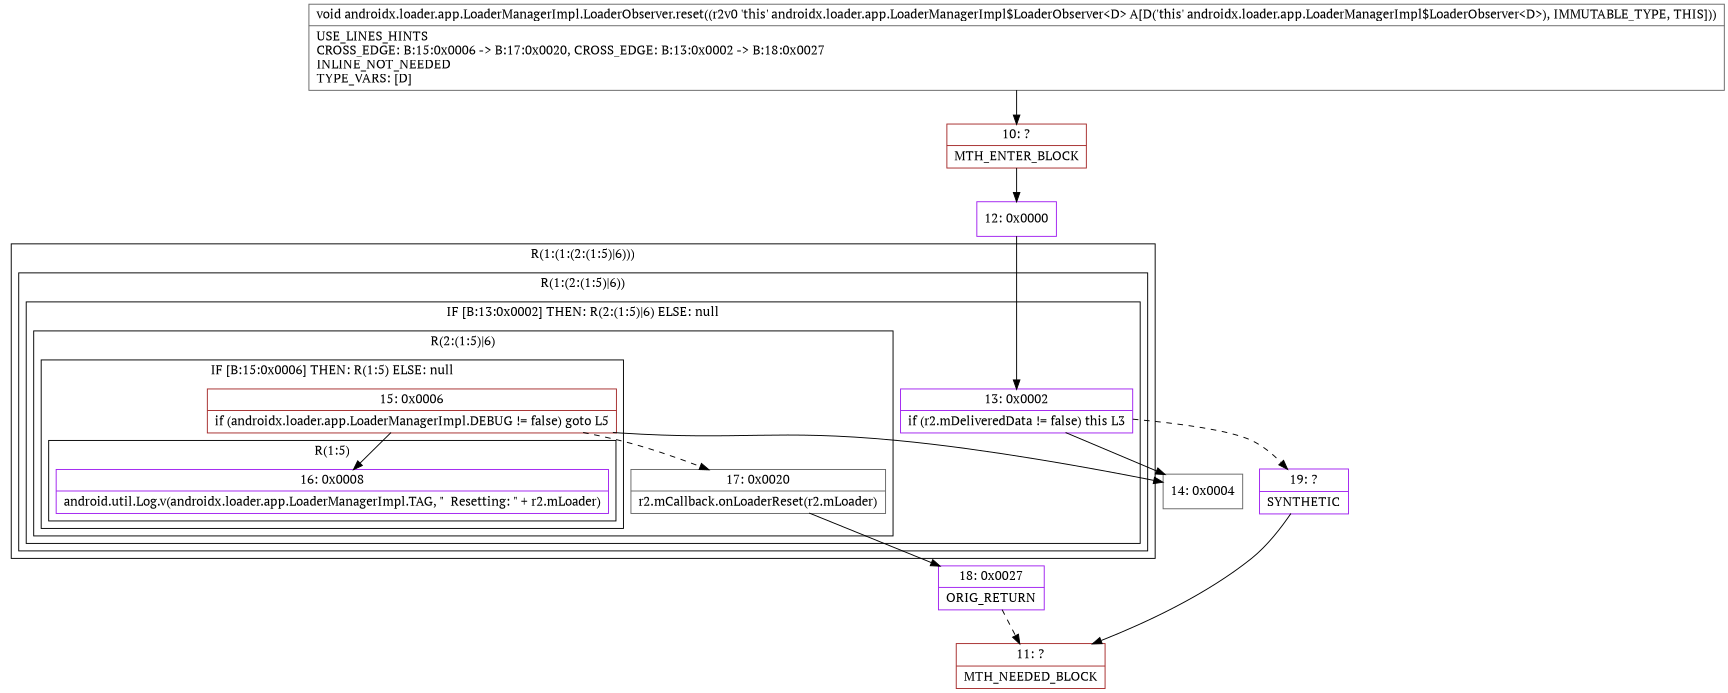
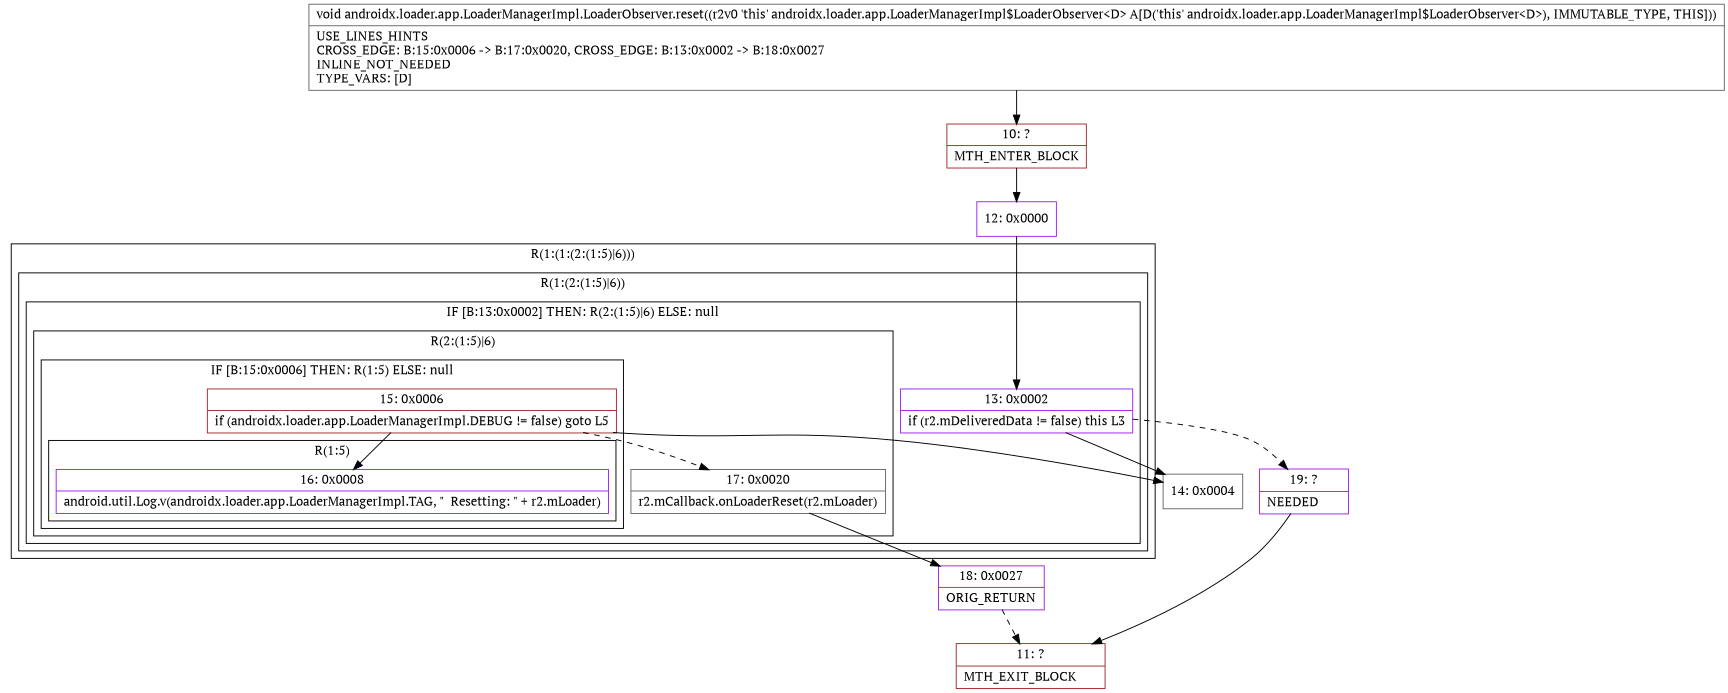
(1304, 502) -> (1293, 502)
(1031, 677) -> (1020, 677)
